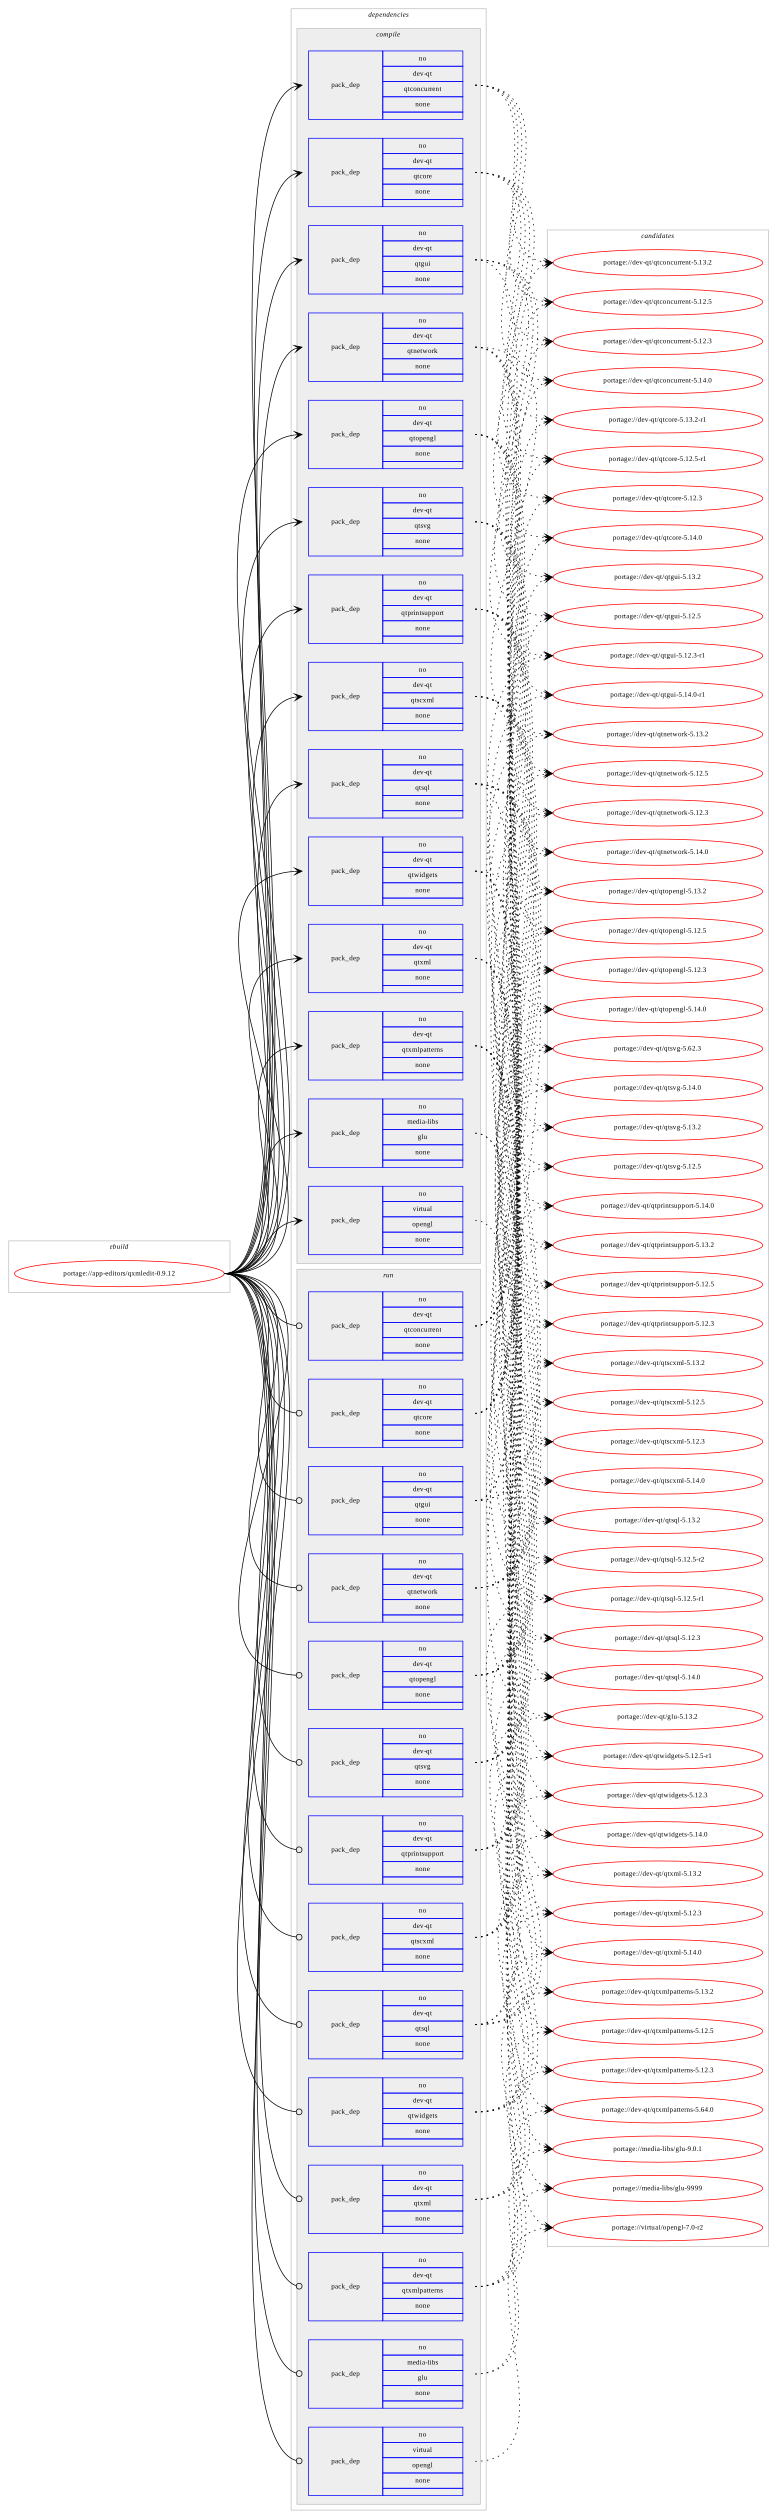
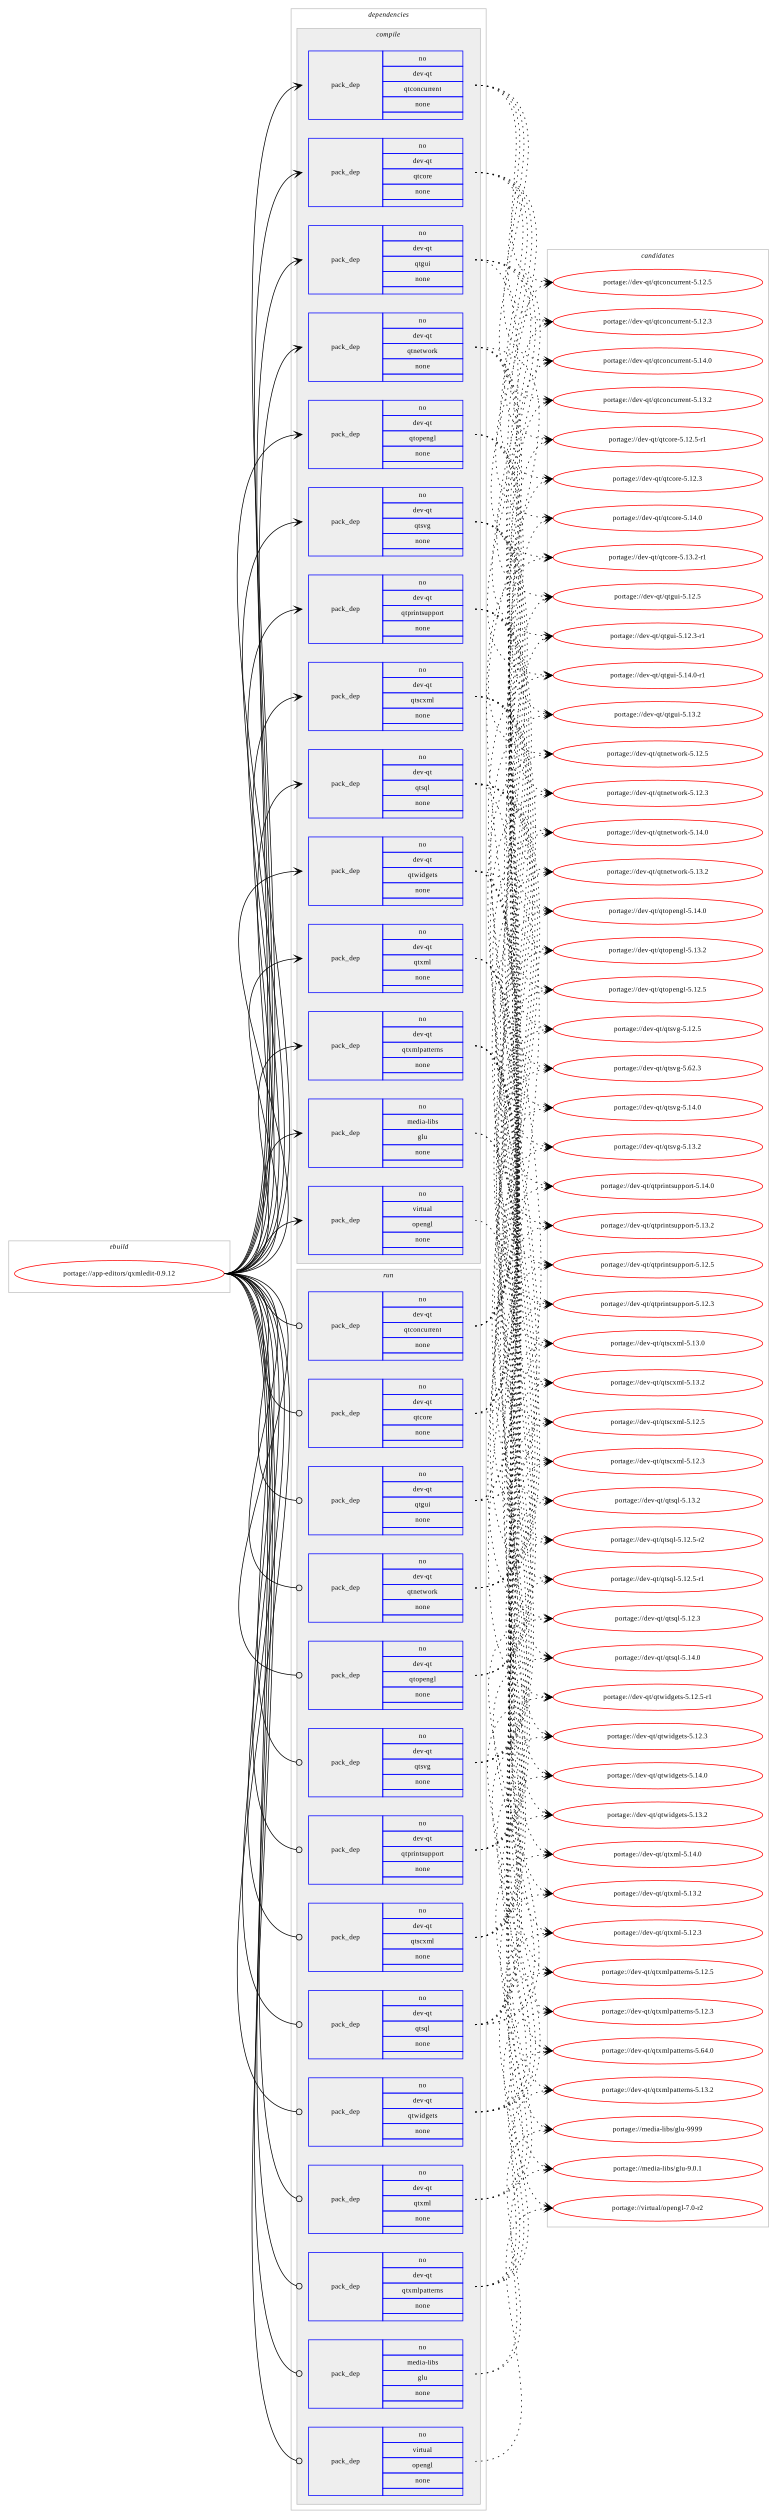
(658, 970) -> none
(658, 1481) -> (658, 1343)
(658, 1717) -> (658, 1815)
